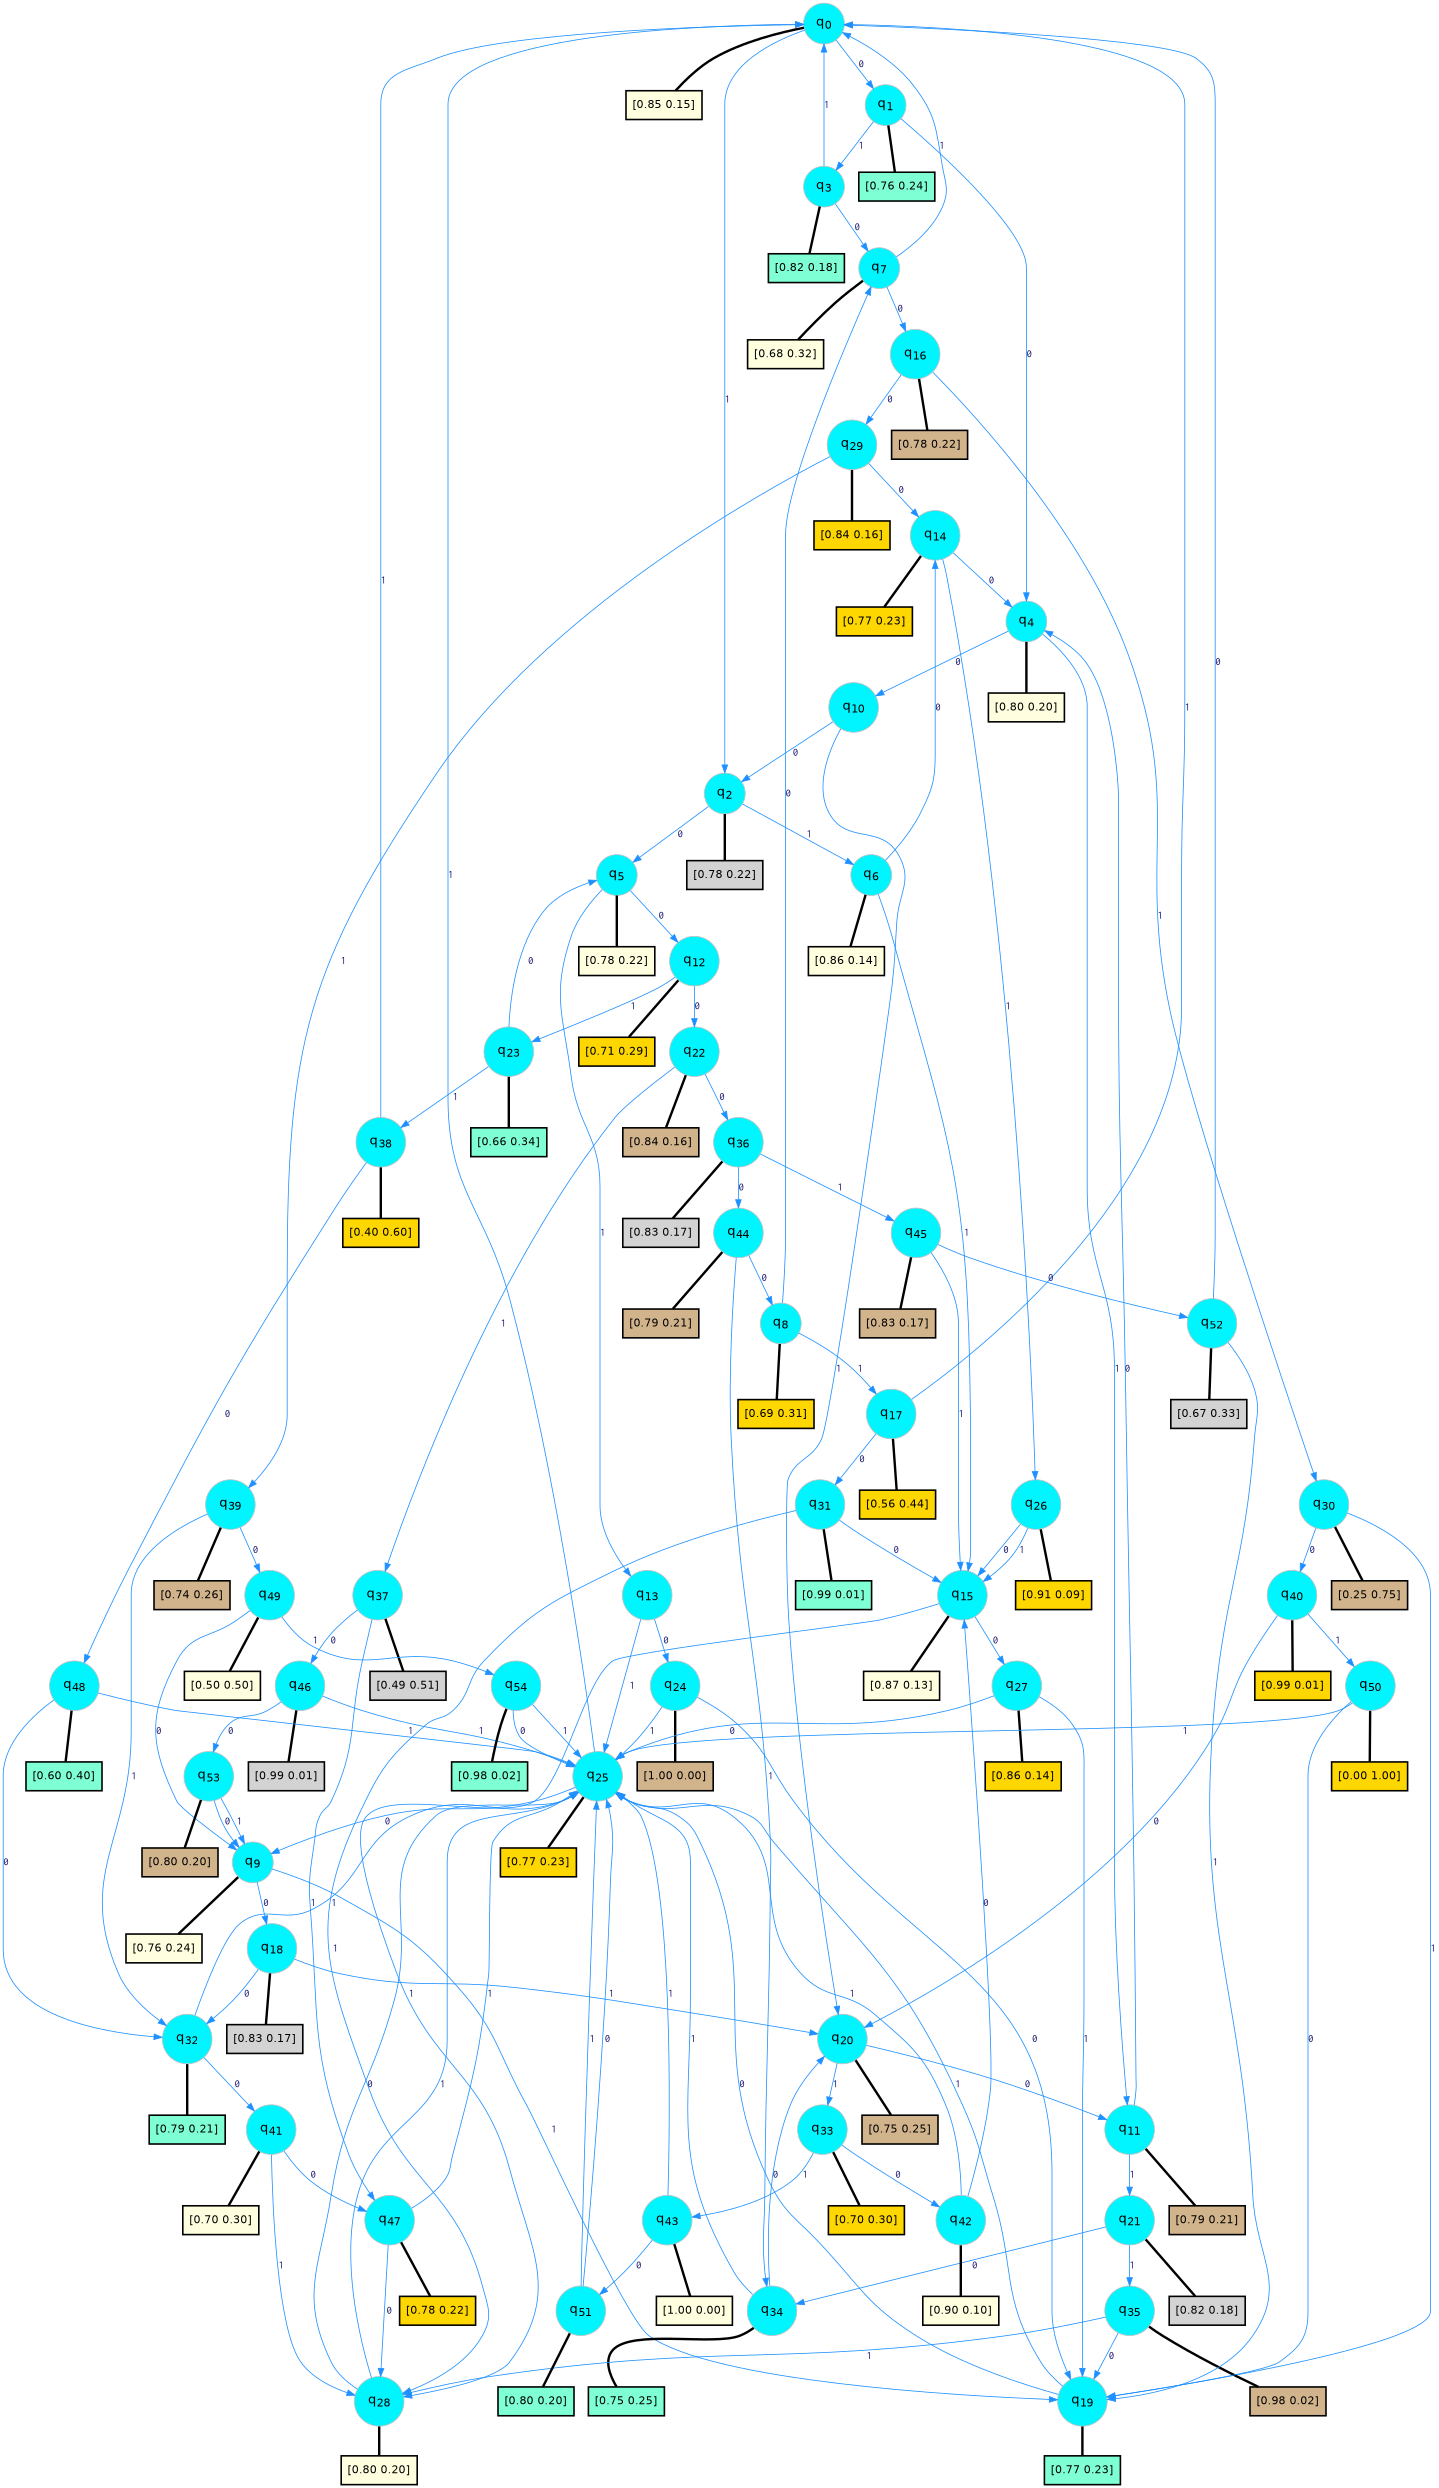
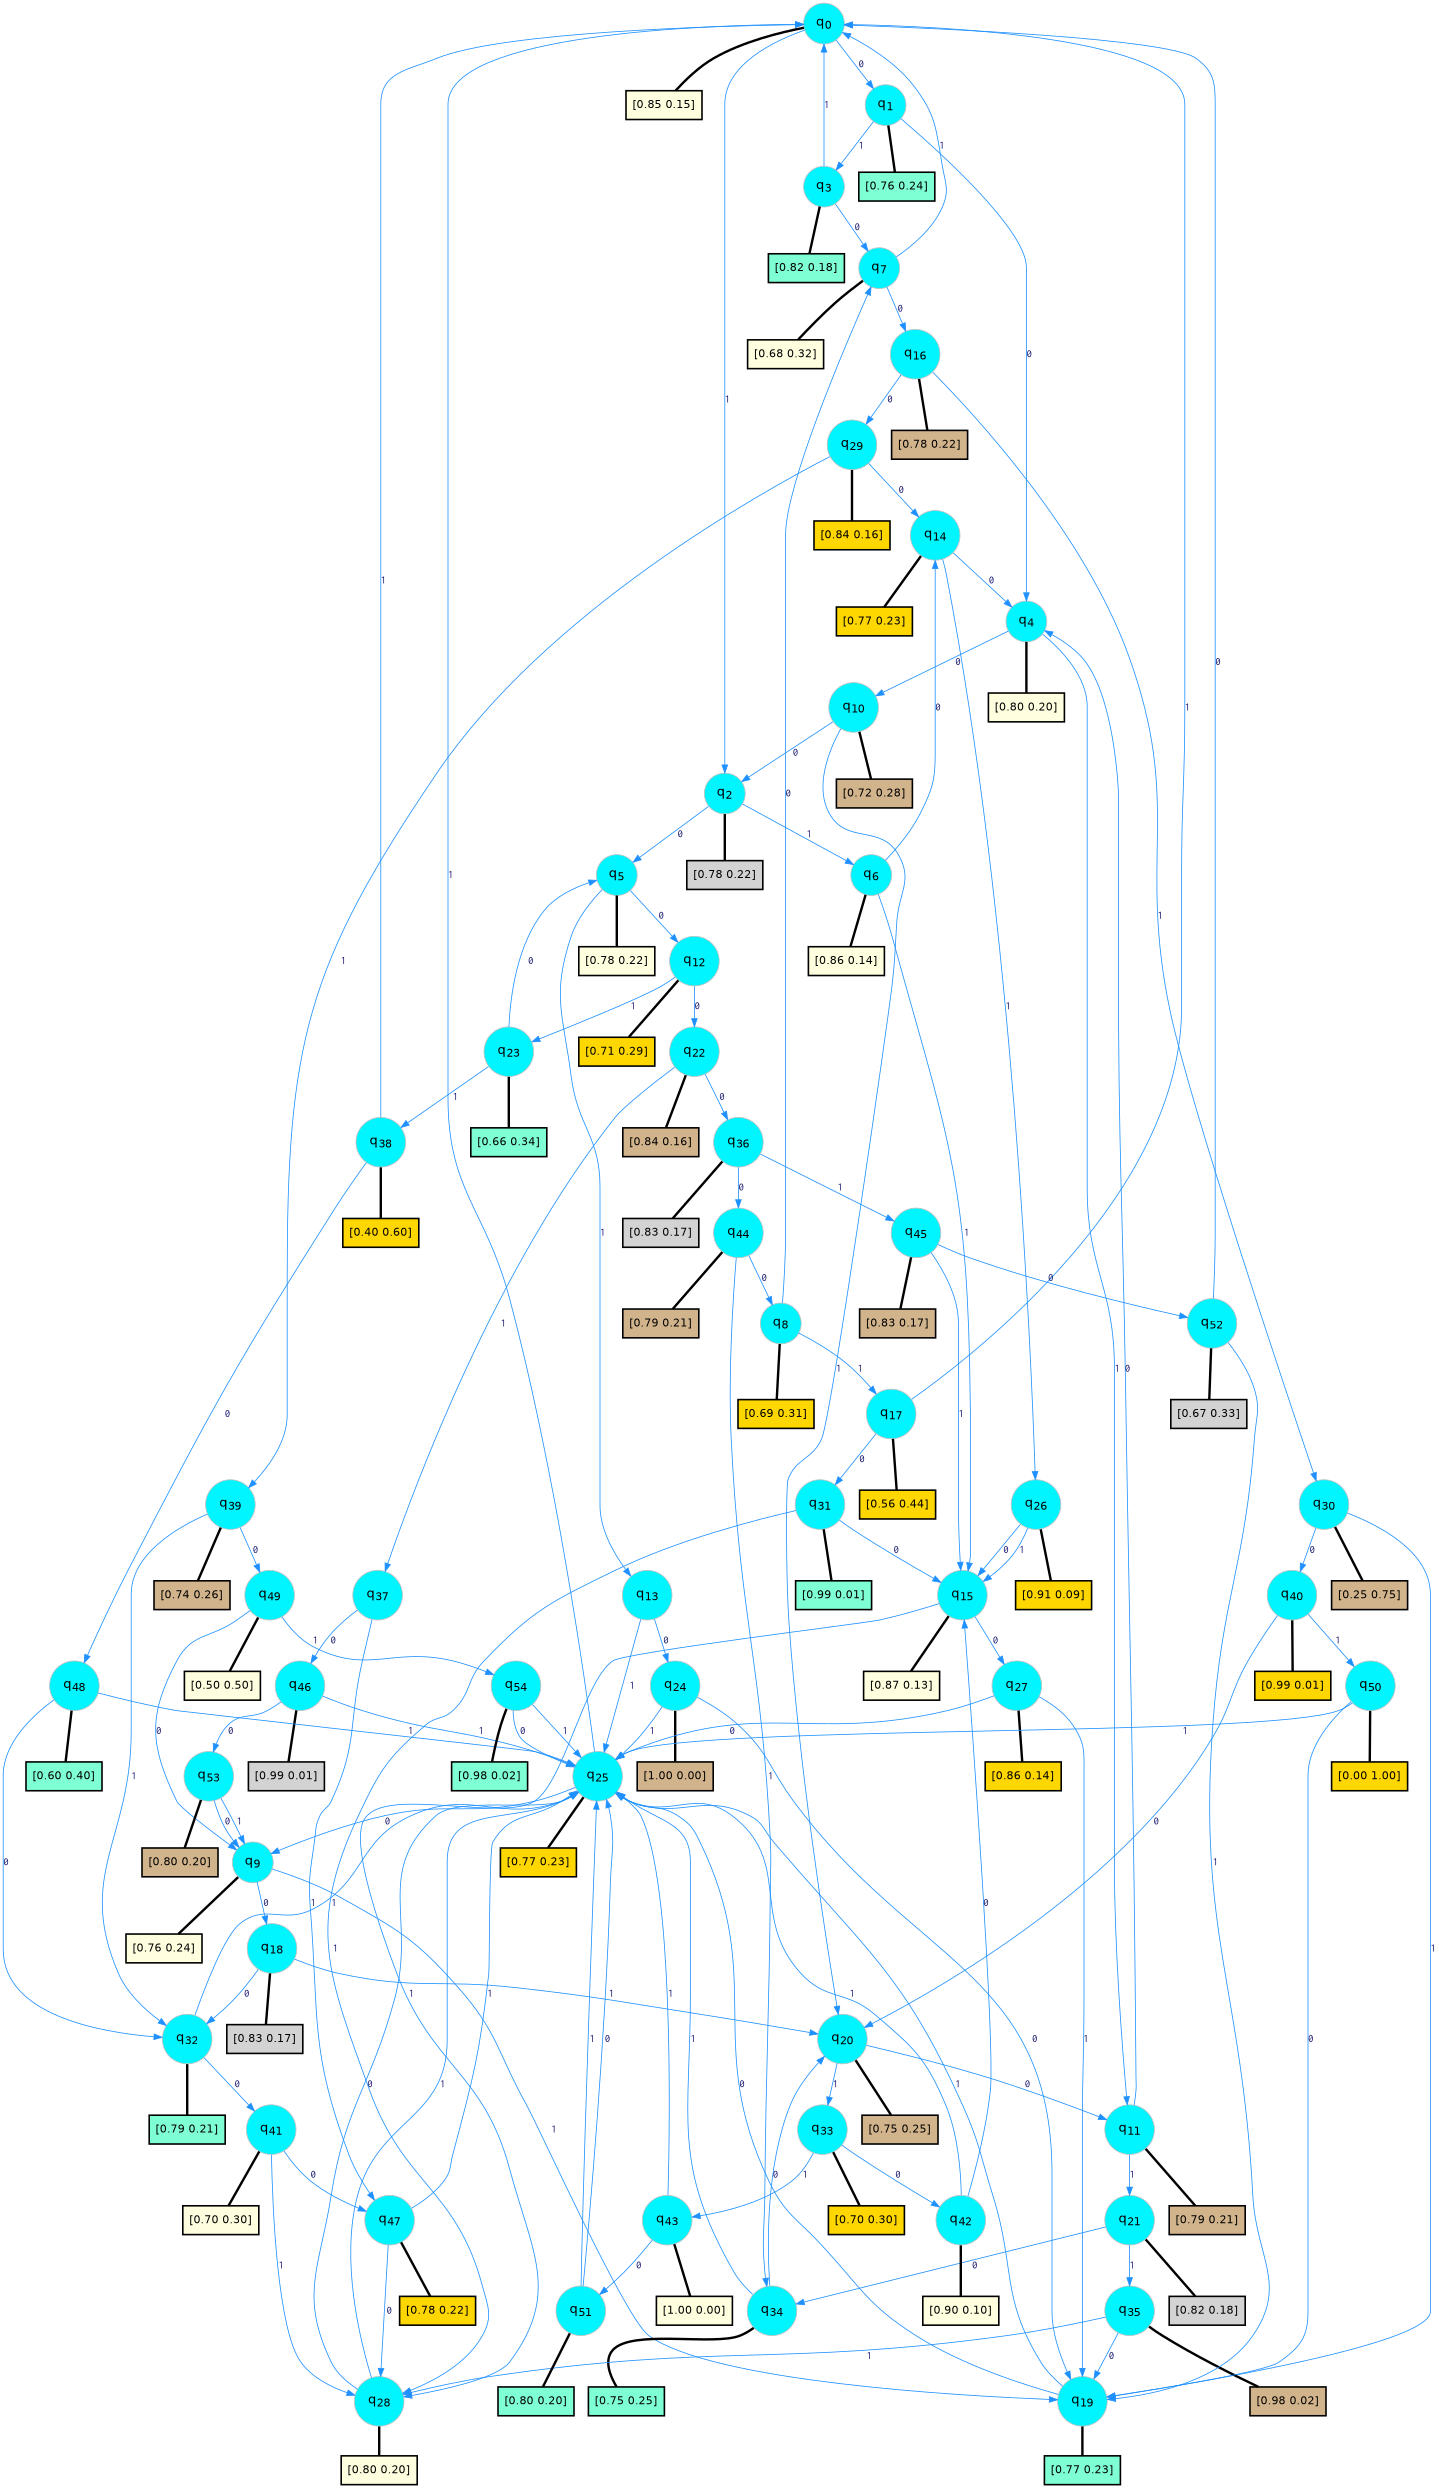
none -> (874, 794)
(408, 1686) -> none
